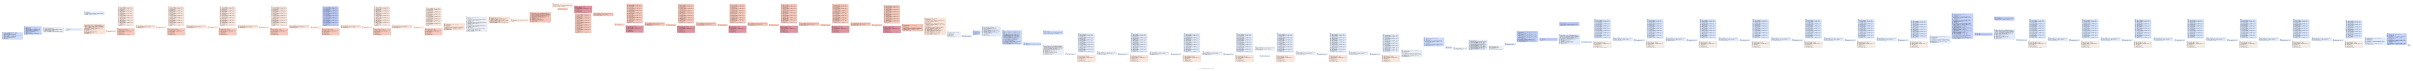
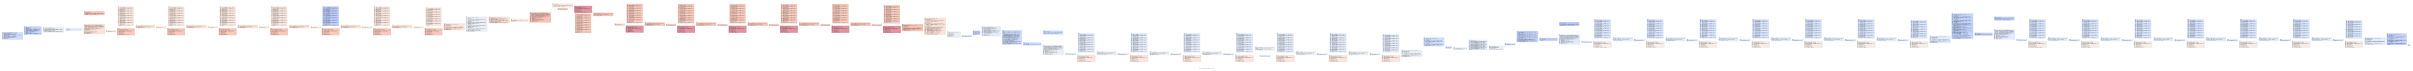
(94, 13) -> (94, 13)
